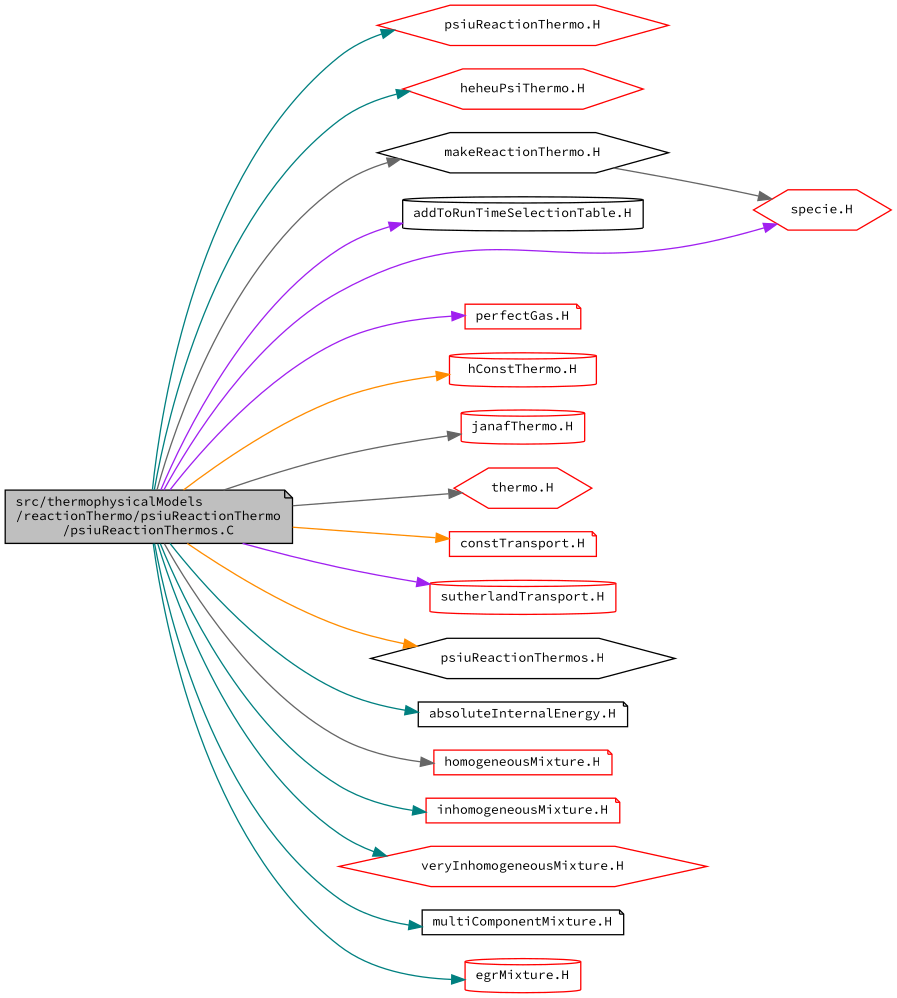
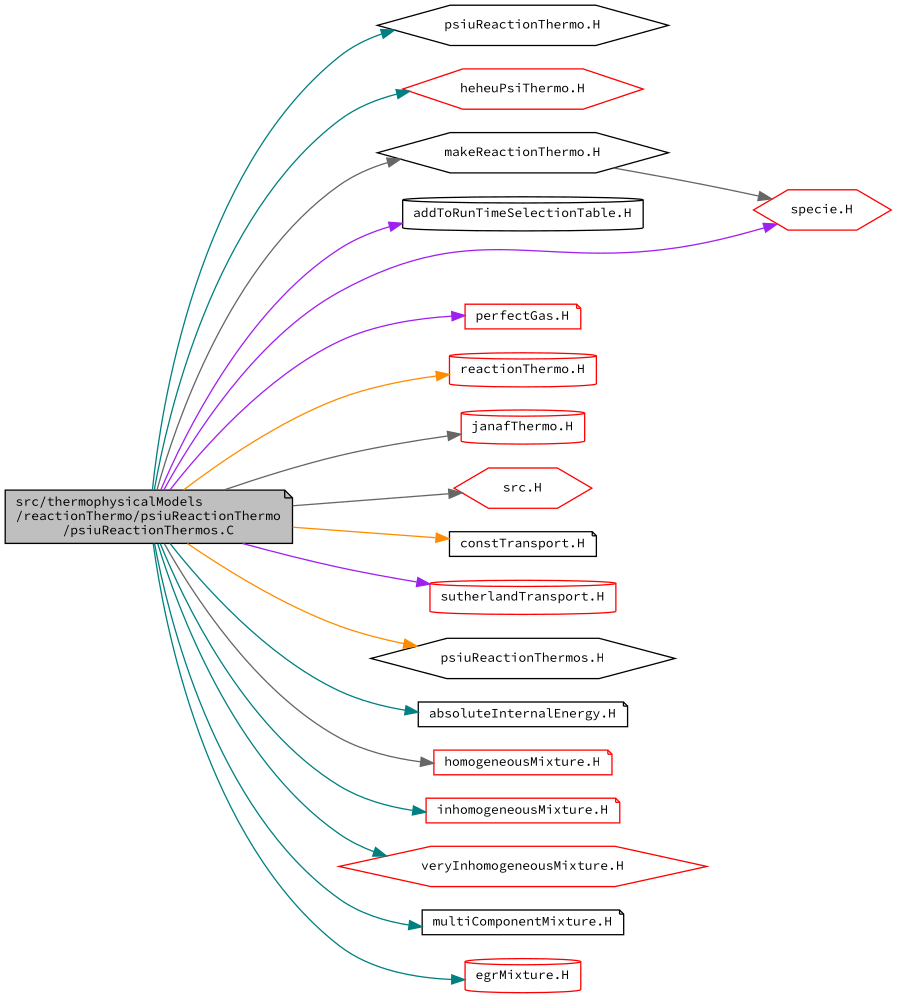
(523, 25) -> (523, 25)
(523, 370) -> (523, 370)
(523, 488) -> (523, 488)
(523, 544) -> (523, 544)
